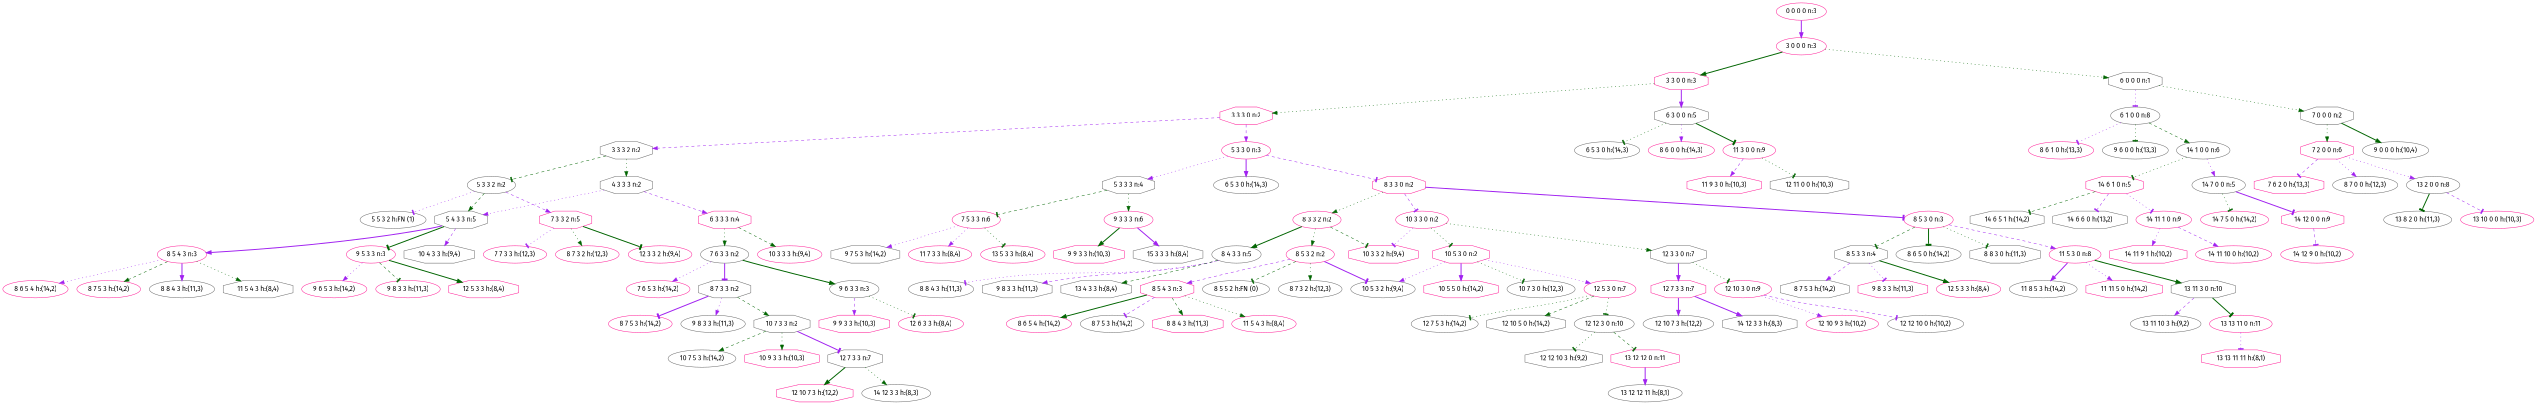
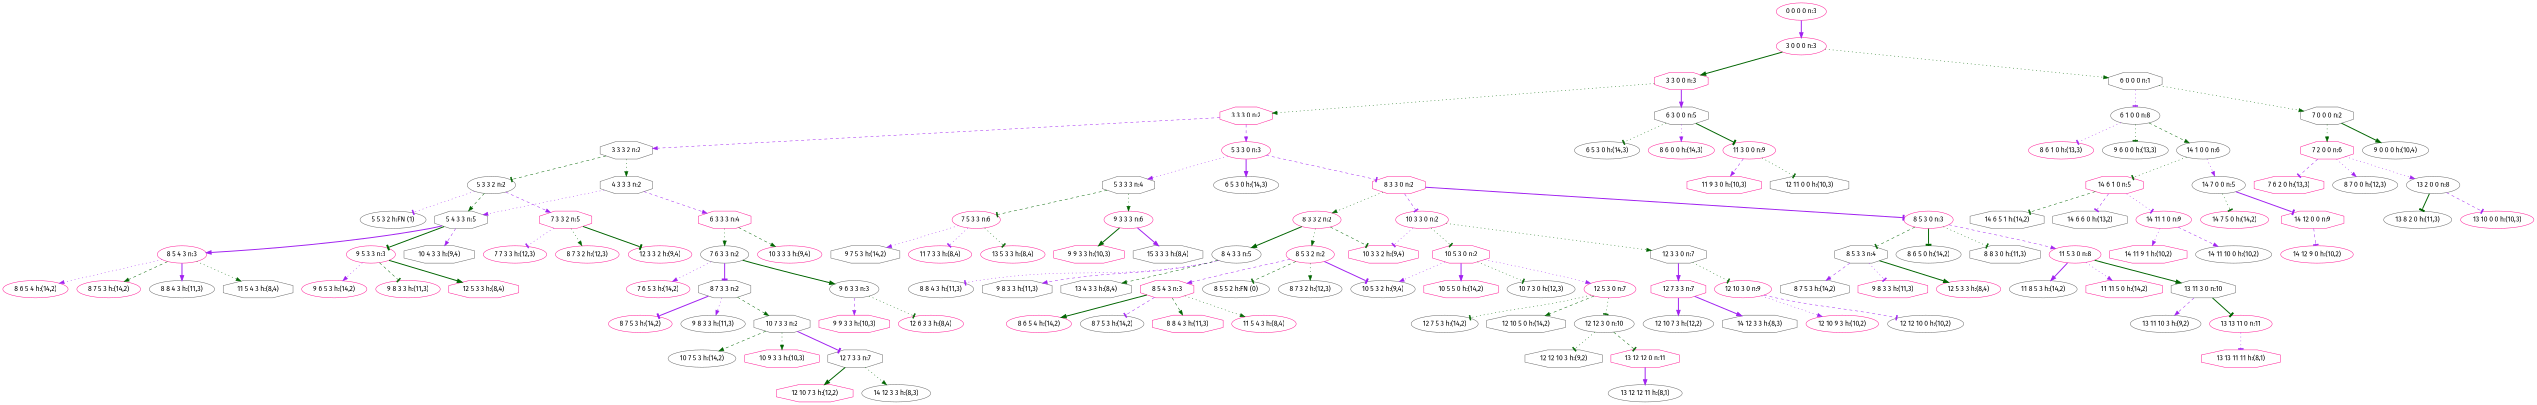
(960, 235) -> (959, 236)
(2234, 254) -> (2234, 254)
